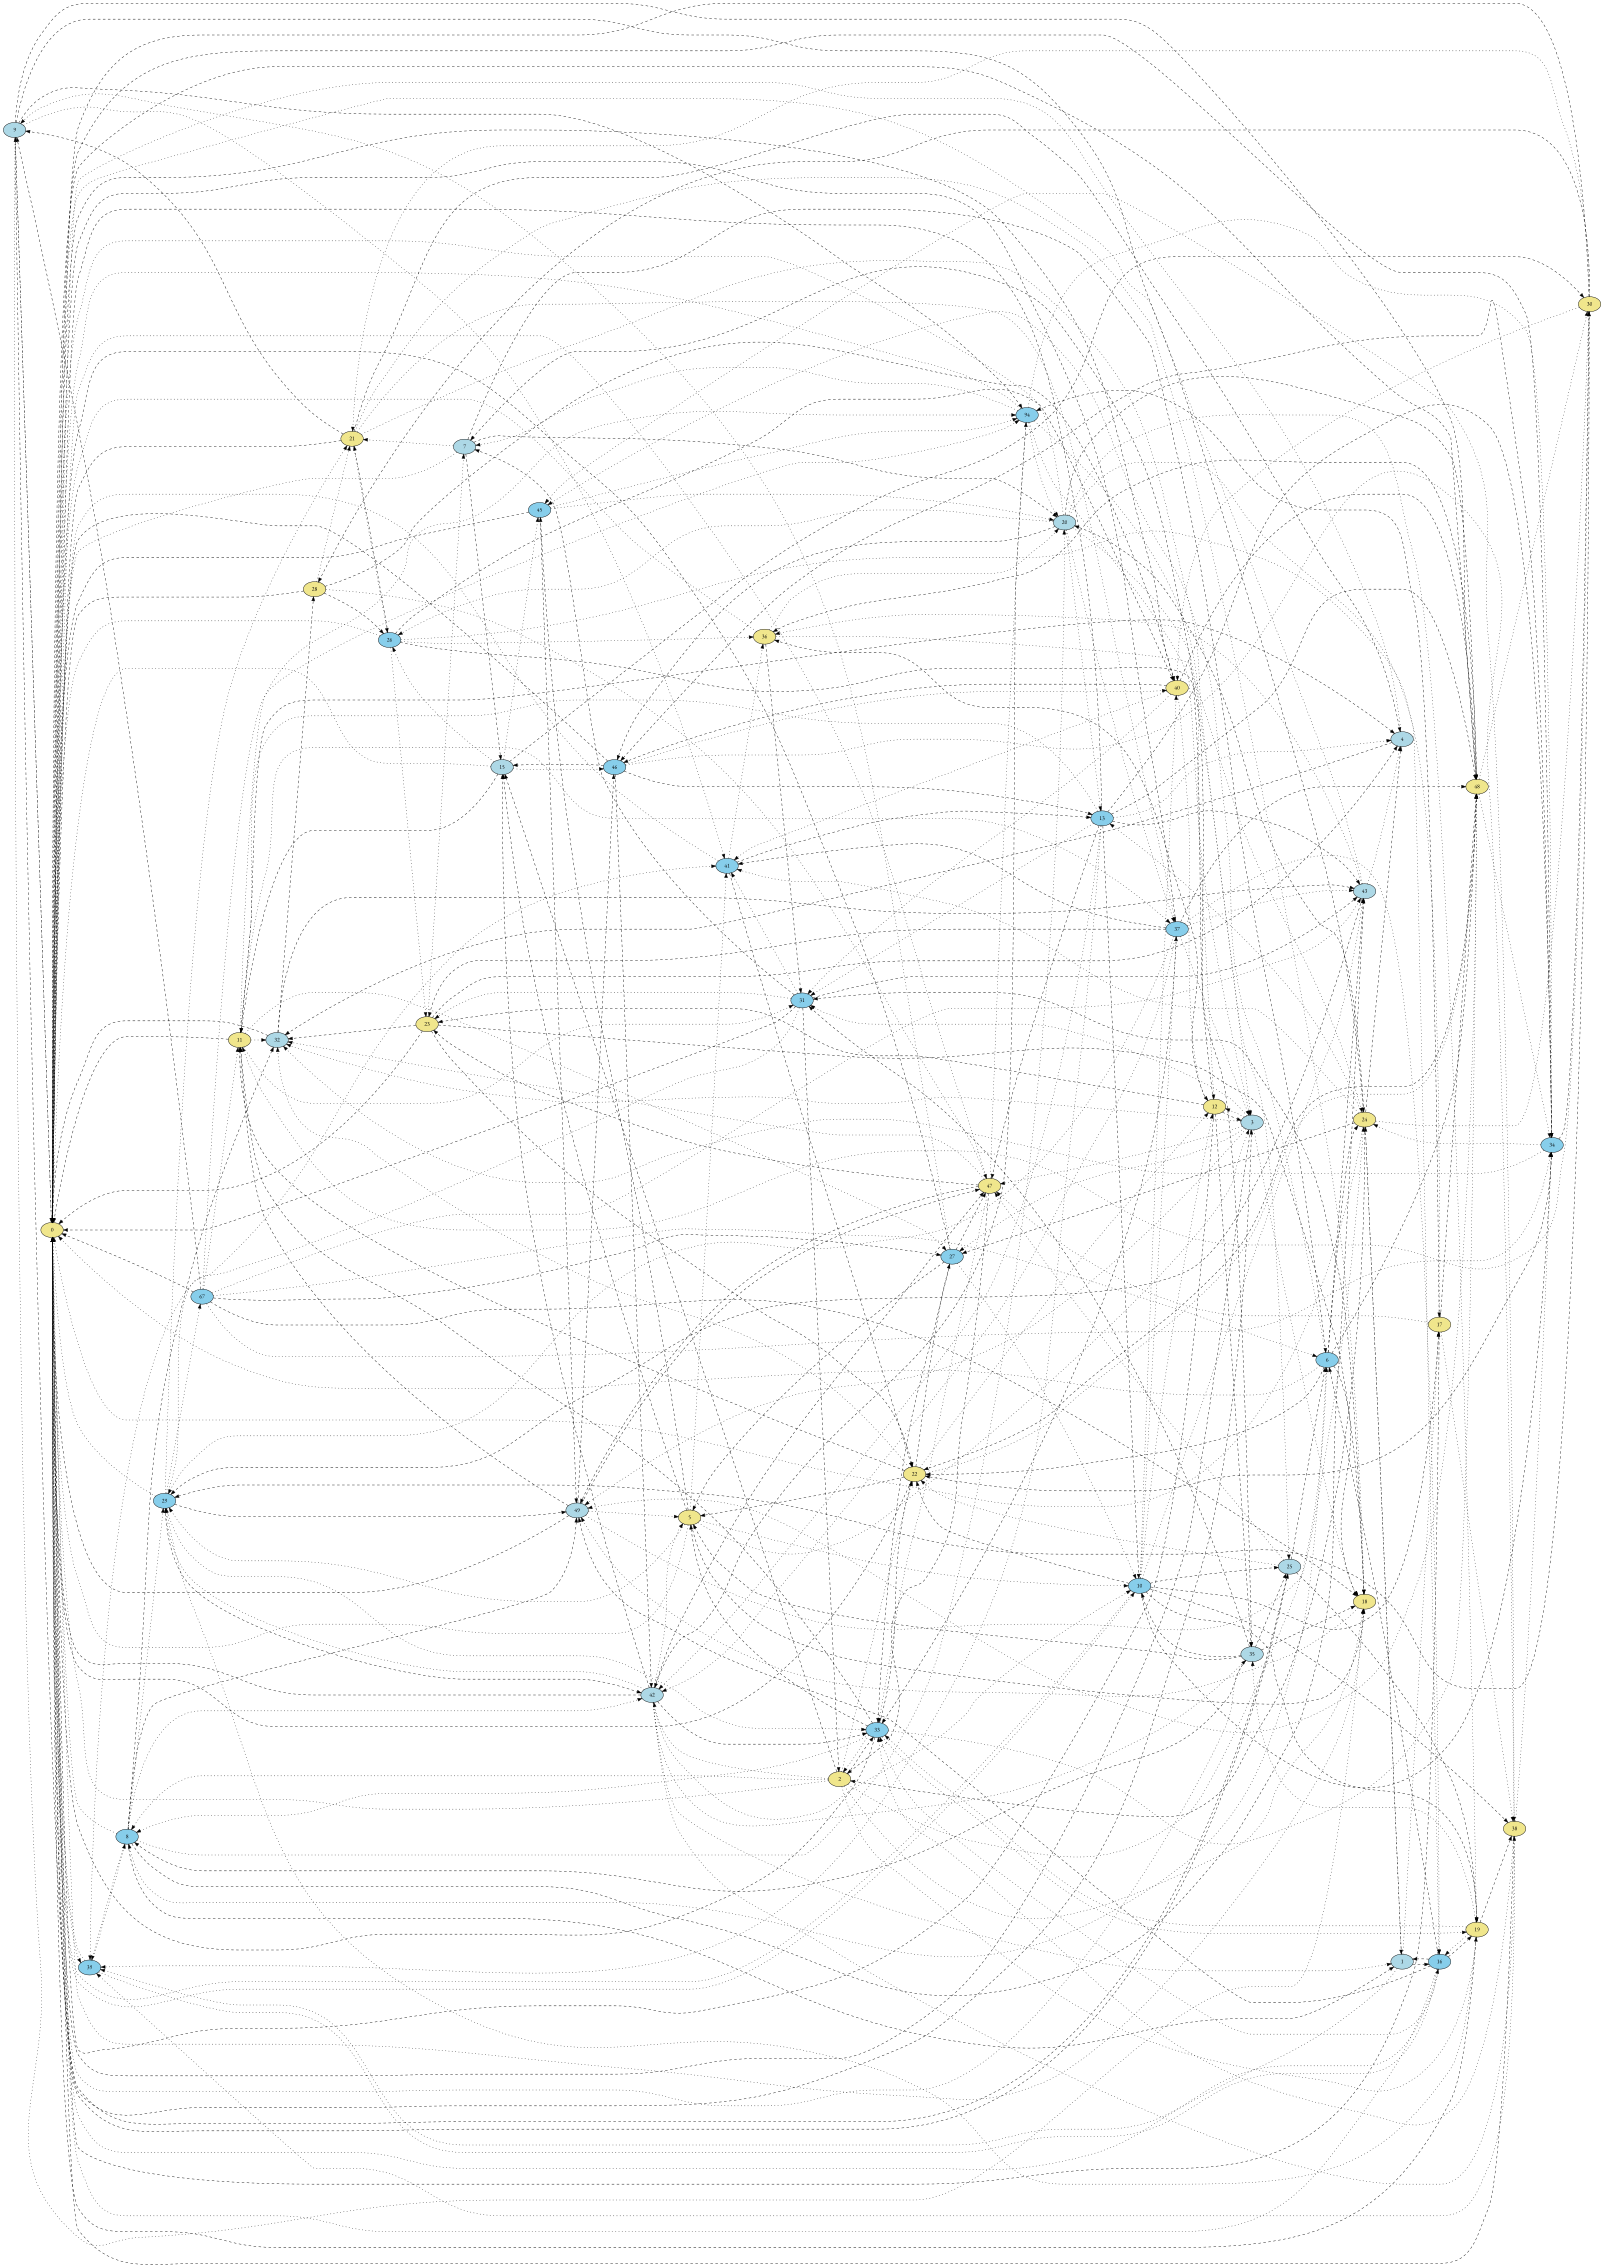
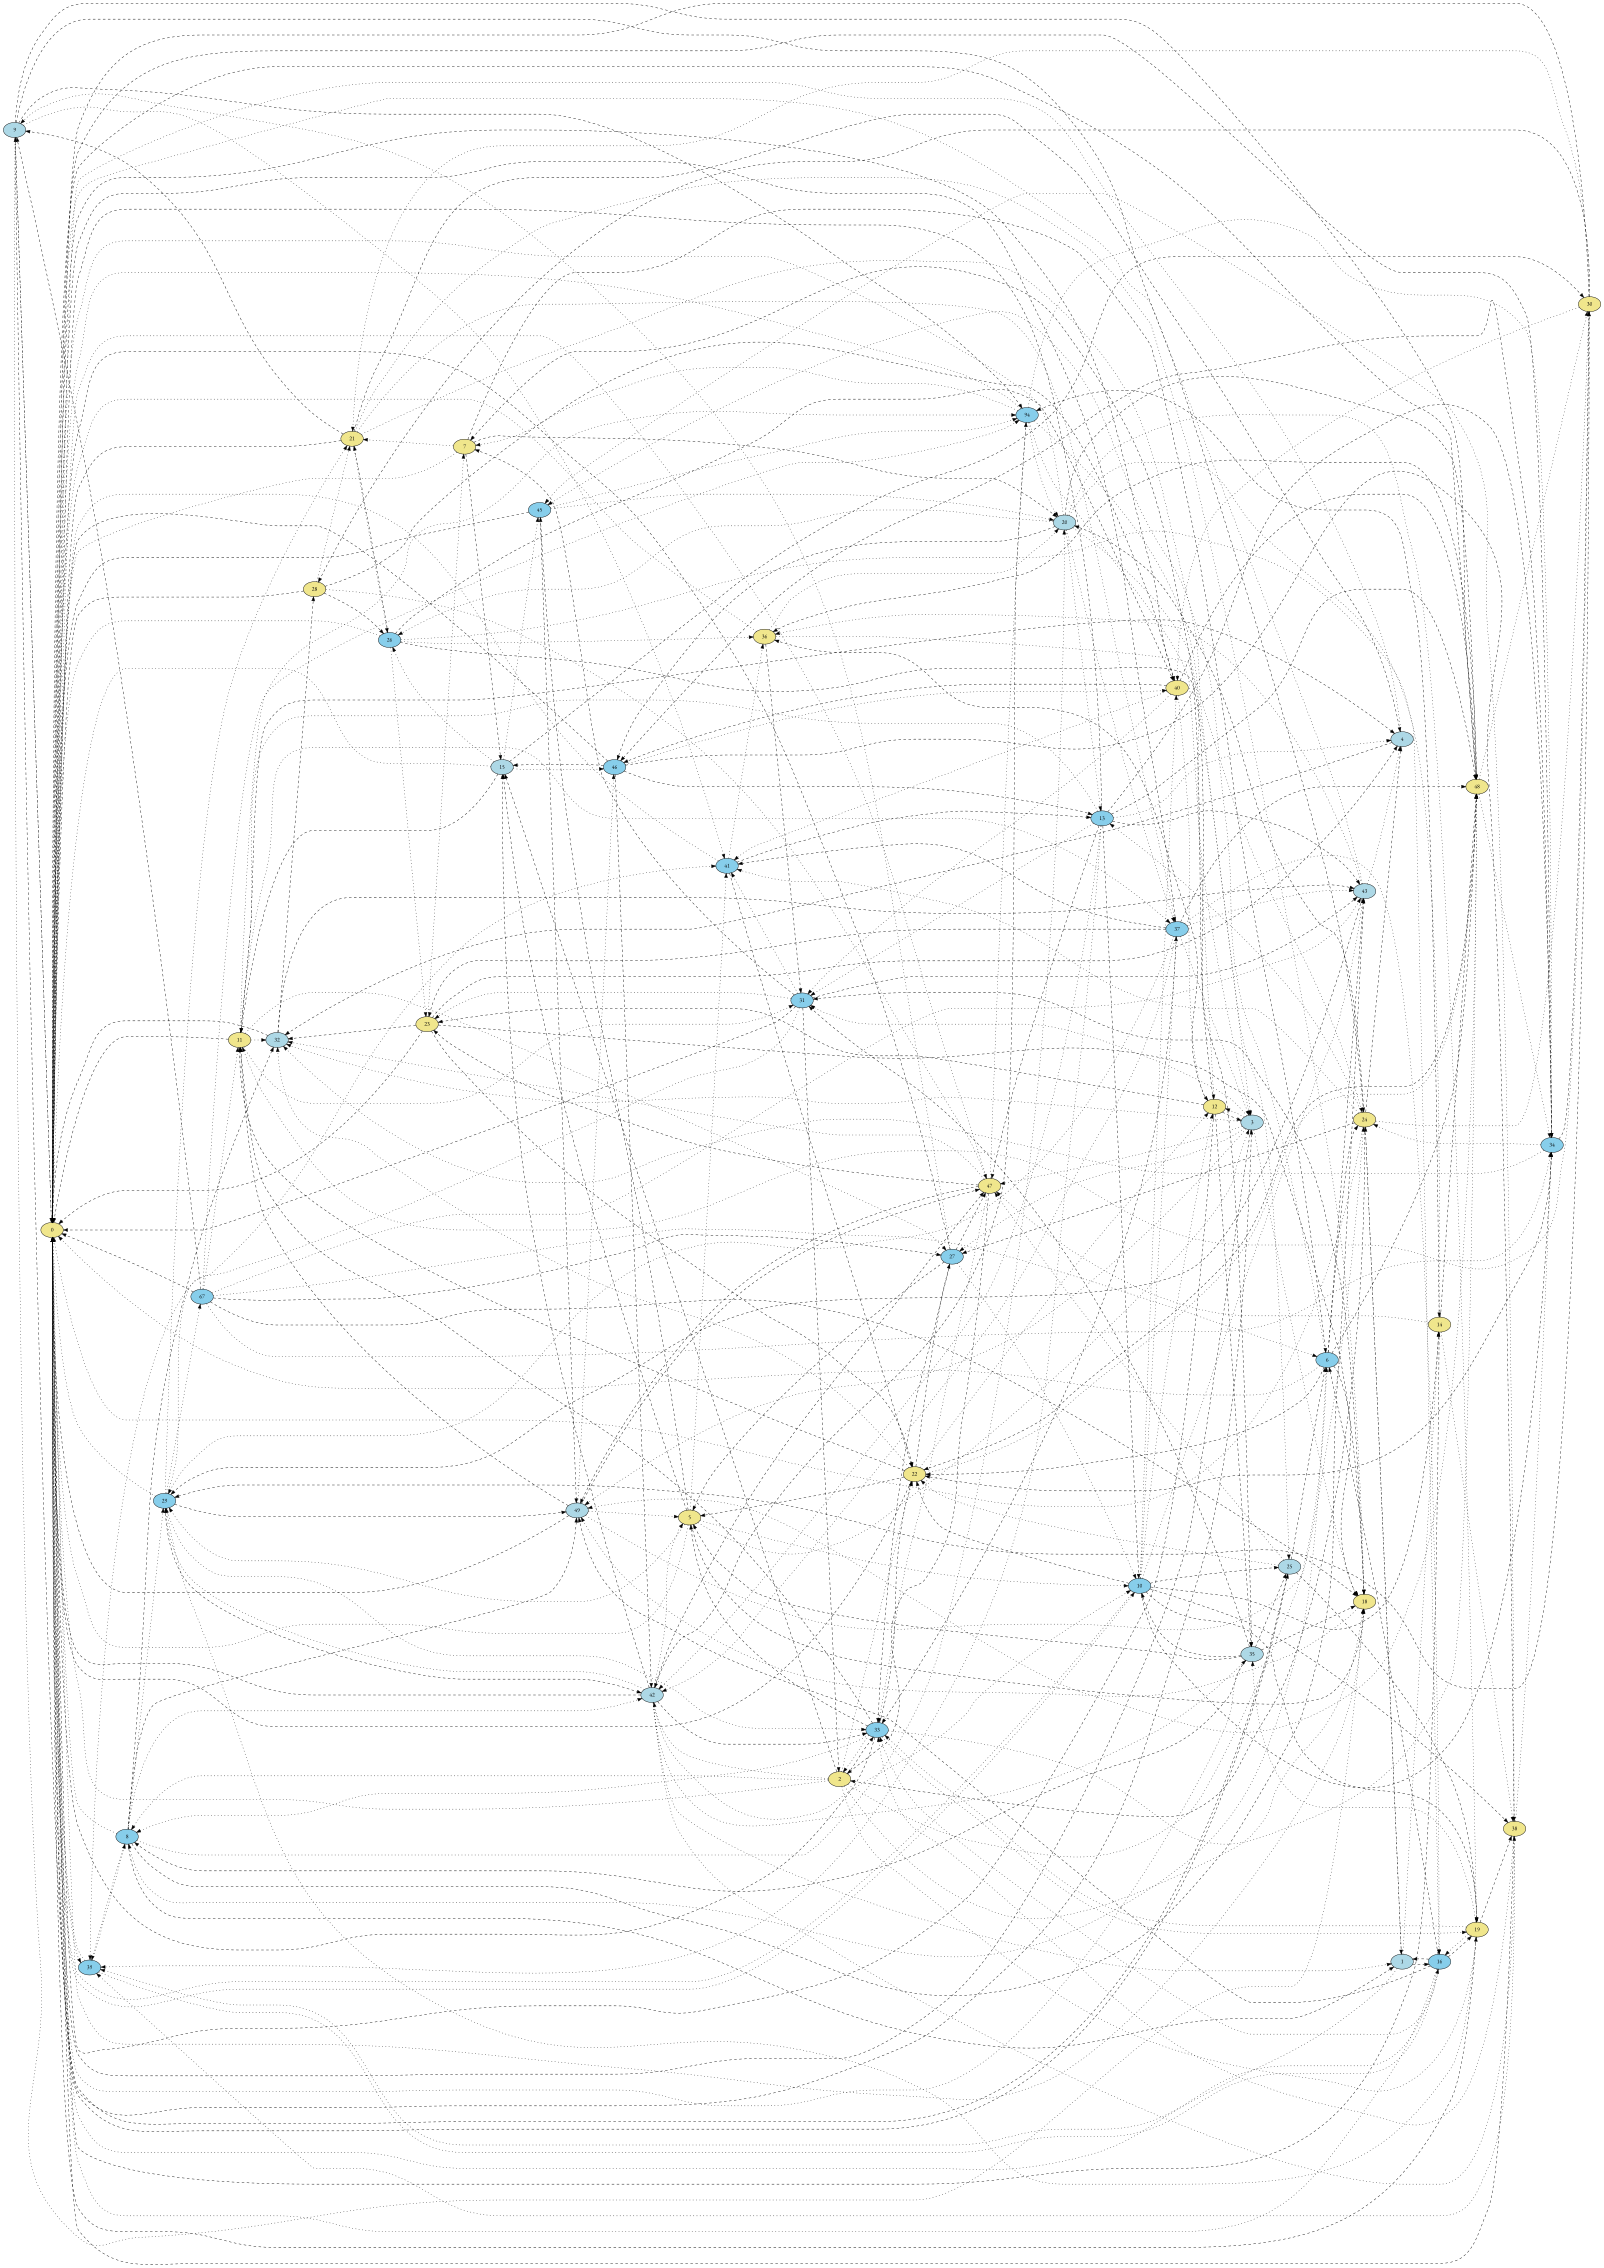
(465, 447) -> (465, 447)
(1495, 670) -> (1495, 670)
(596, 1141) -> (596, 1141)
(1440, 1325) -> (1440, 1325)
